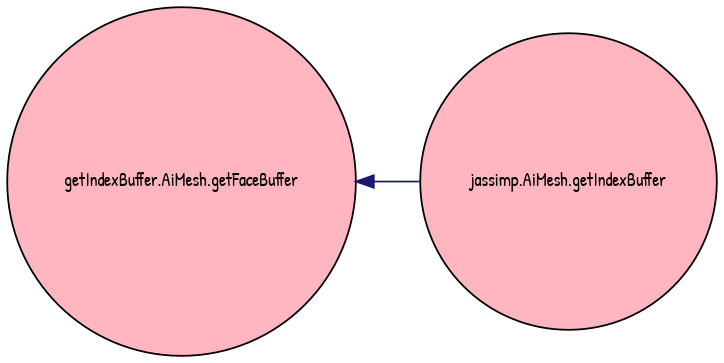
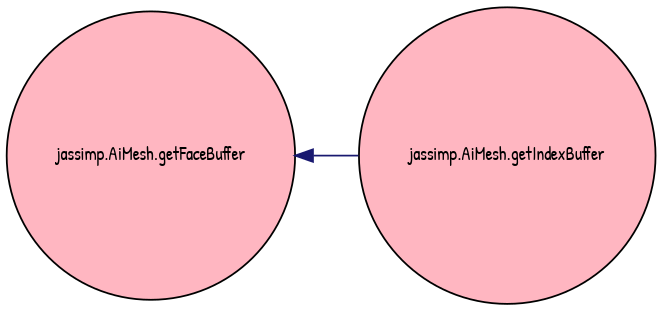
(182, 182) -> (151, 156)
